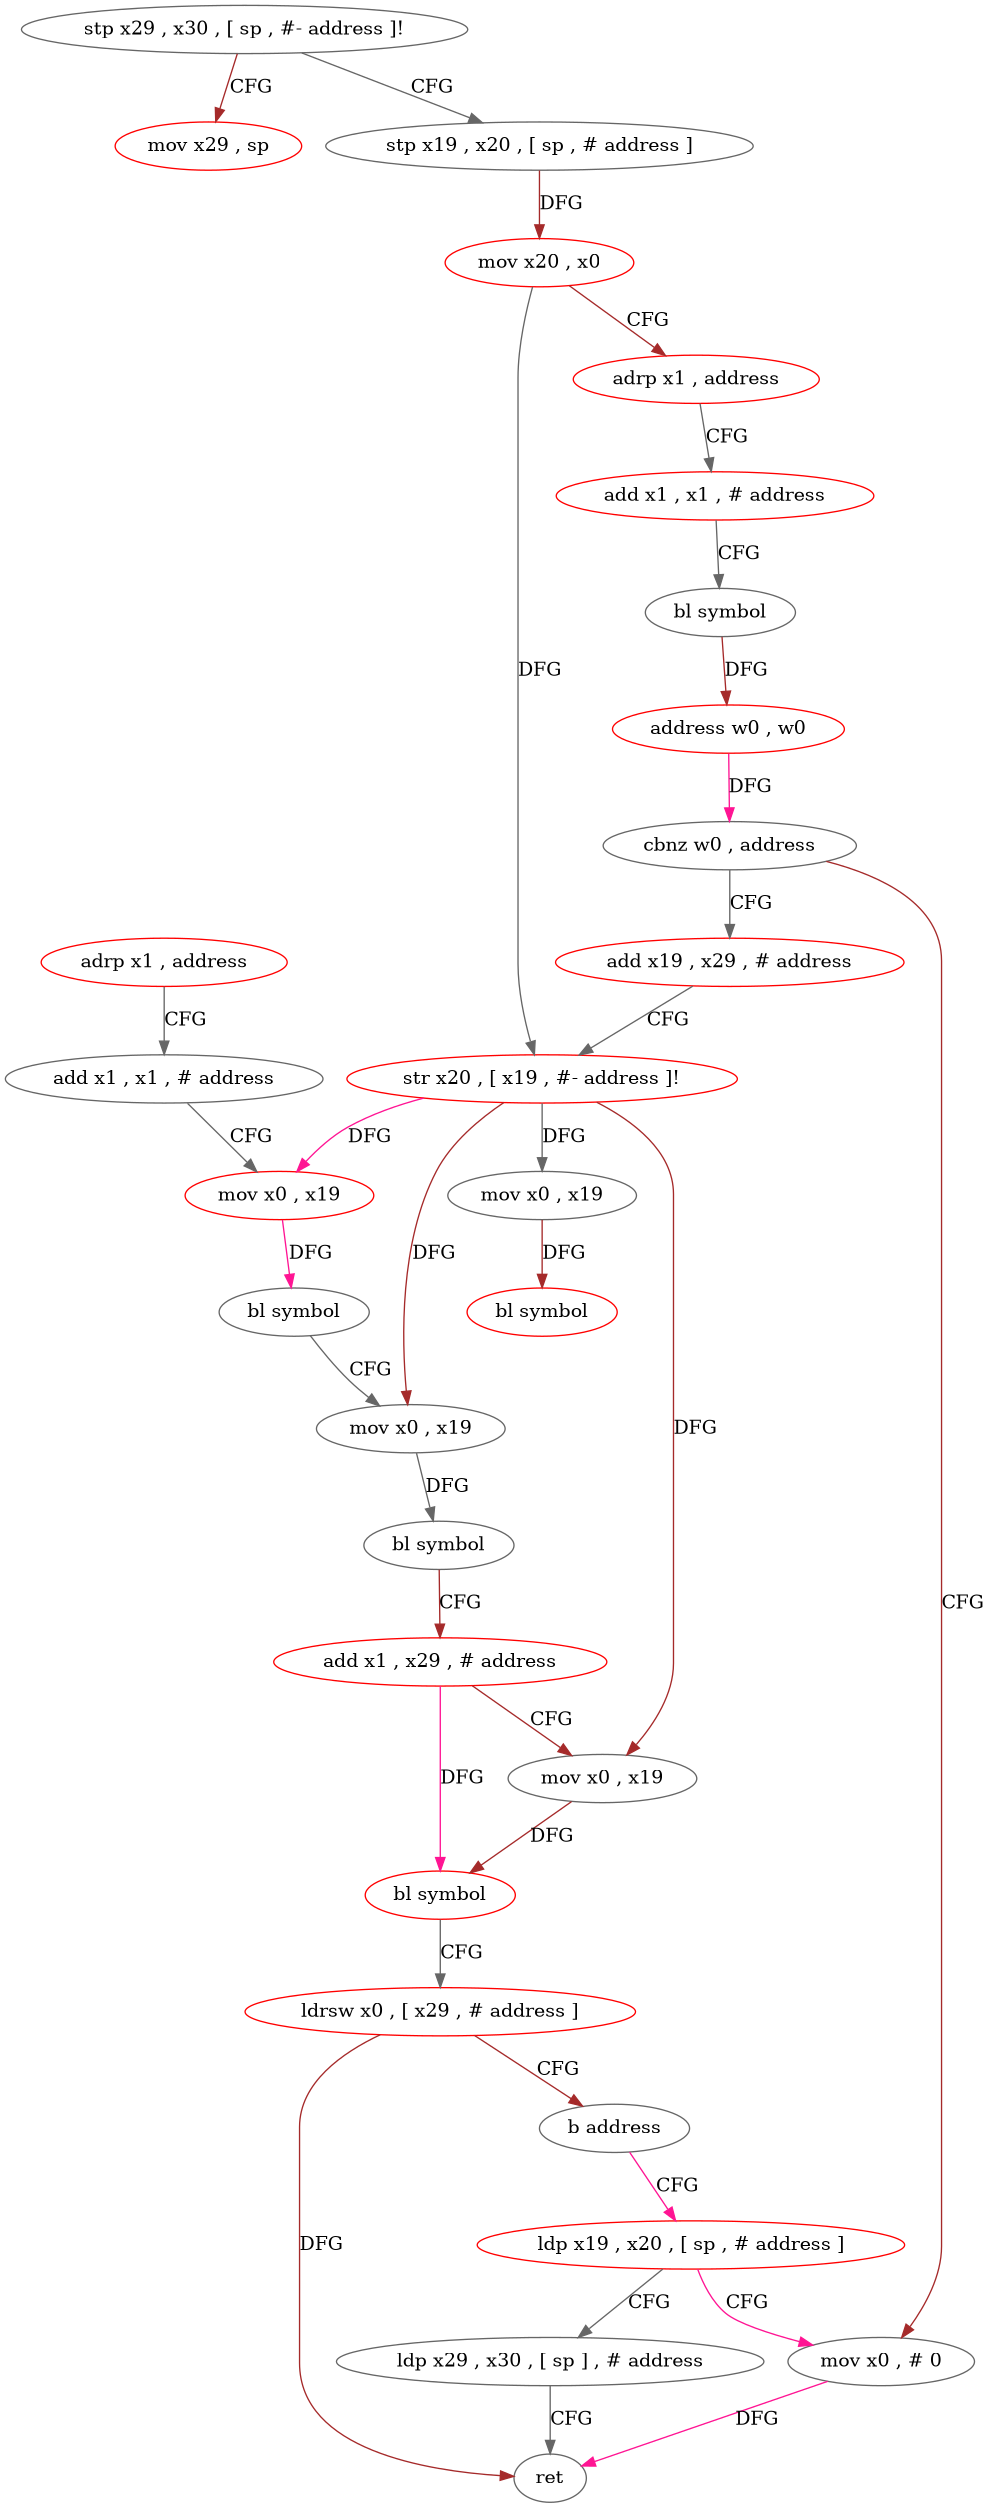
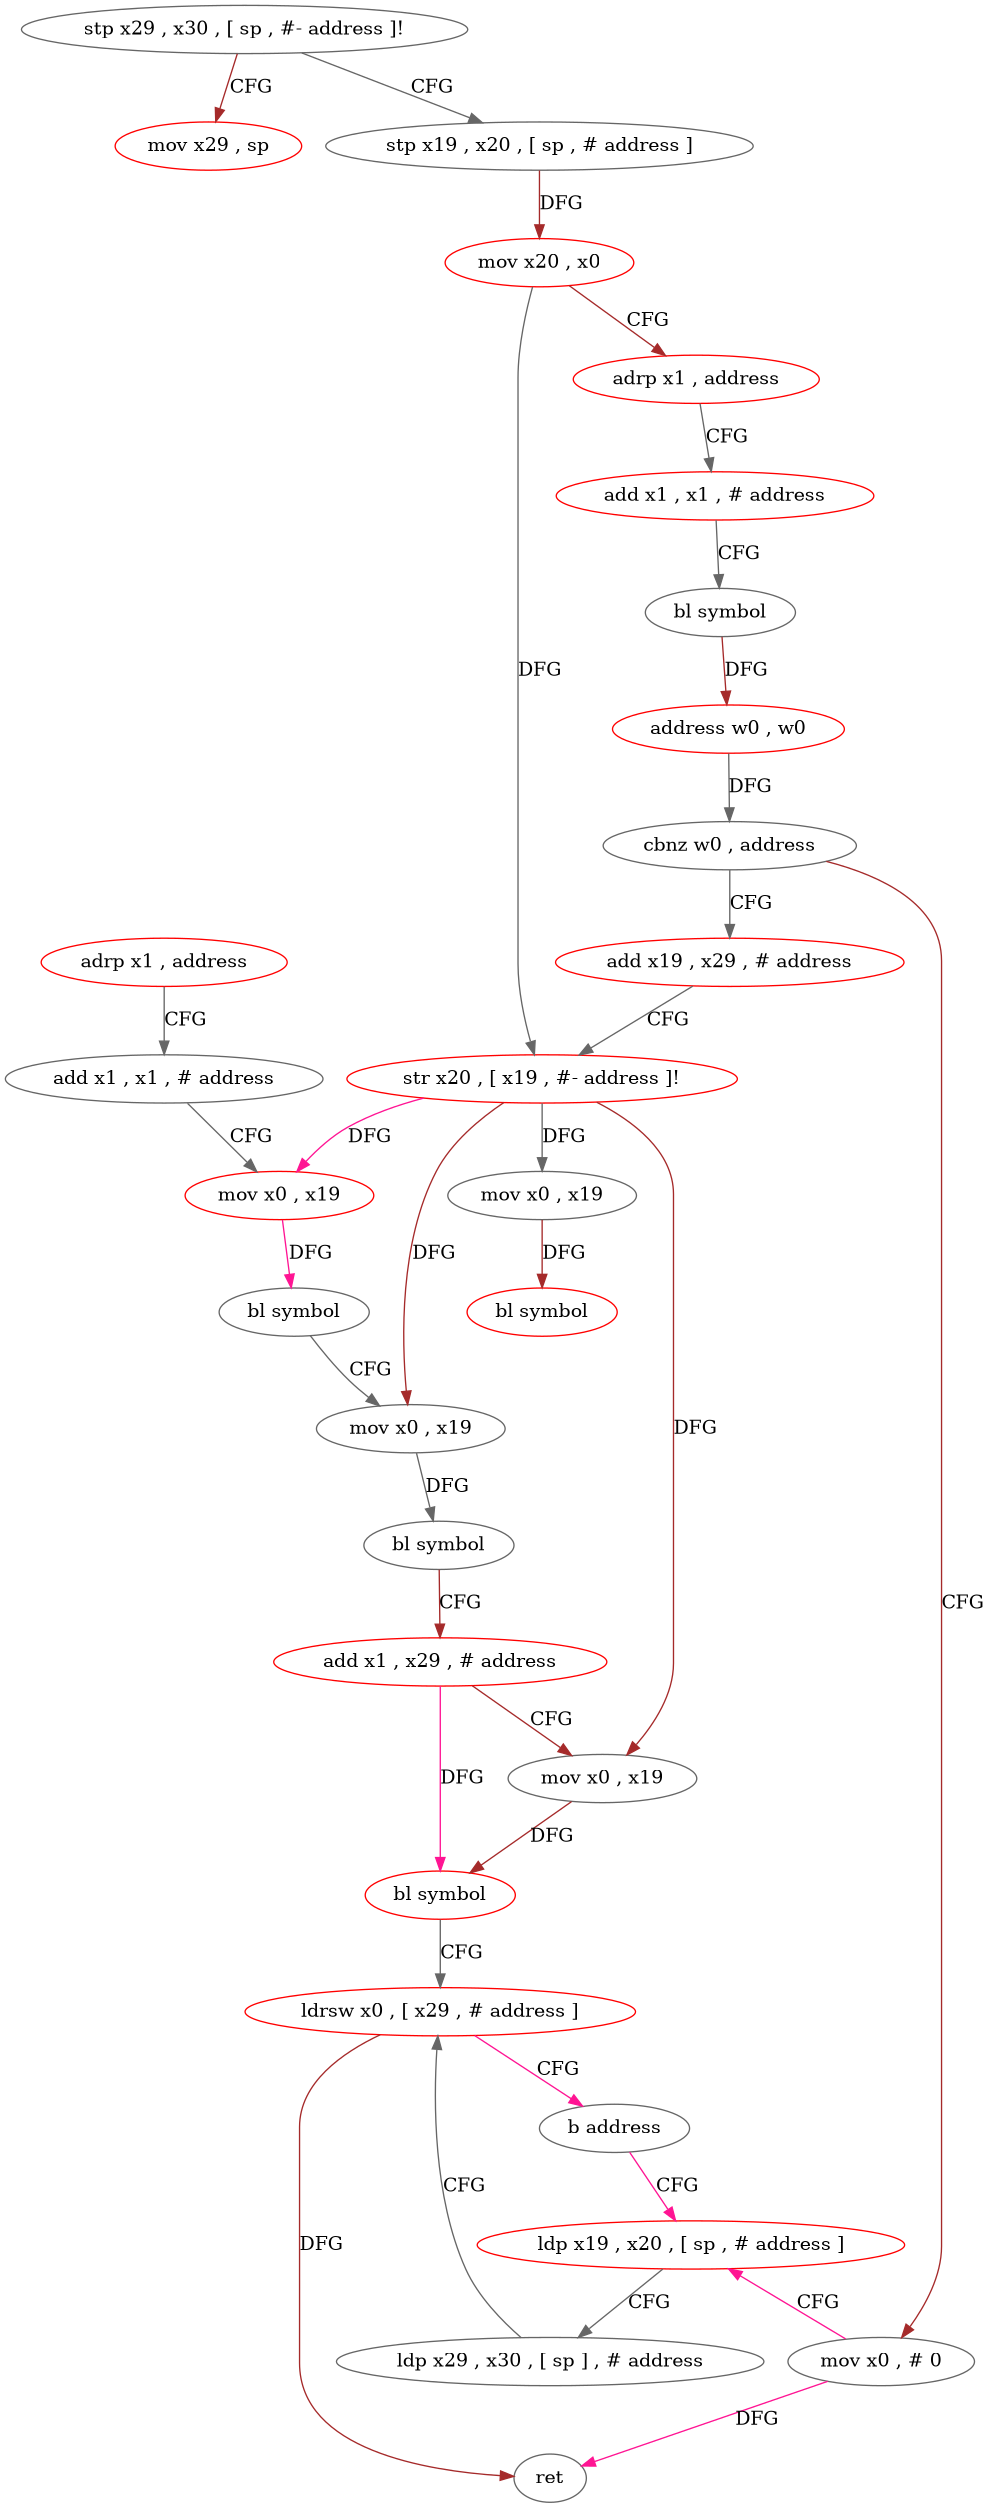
(729, 781) -> (729, 781)
(523, 2067) -> (523, 2067)
(737, 2320) -> (793, 2307)
(550, 2413) -> (446, 2205)
